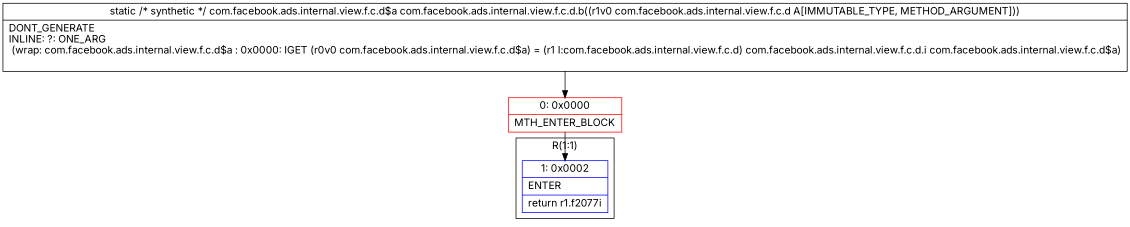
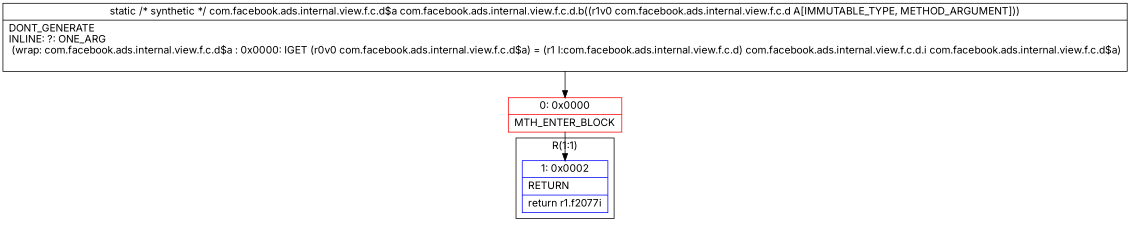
(545, 186) -> (549, 186)
